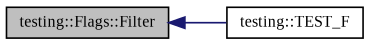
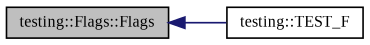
(88, 23) -> (88, 23)
